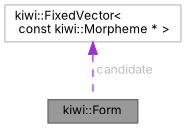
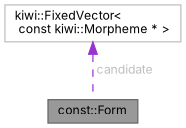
(93, 111) -> (93, 111)
